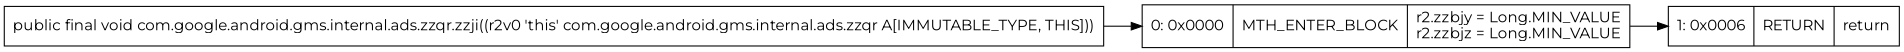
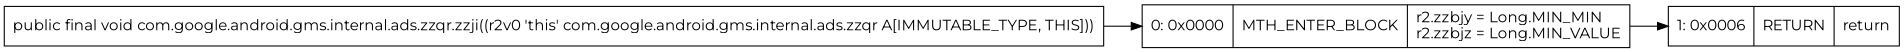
(1519, 18) -> (1510, 18)
